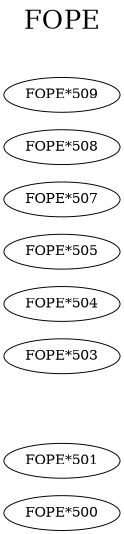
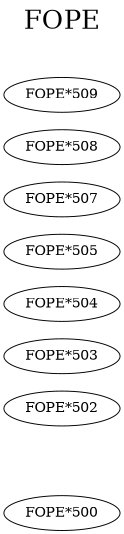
none -> (62, 409)
(62, 461) -> none
